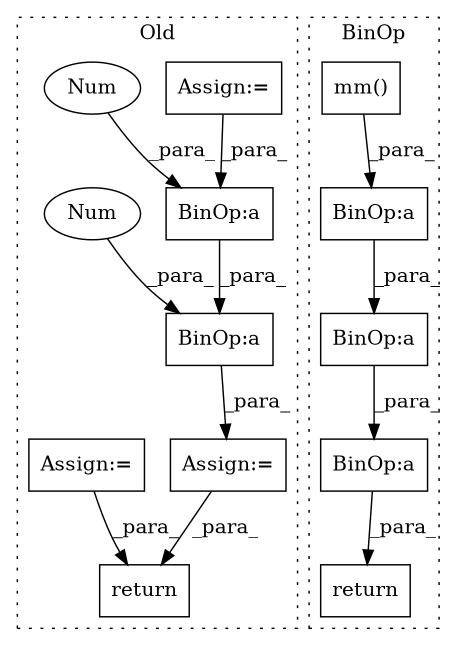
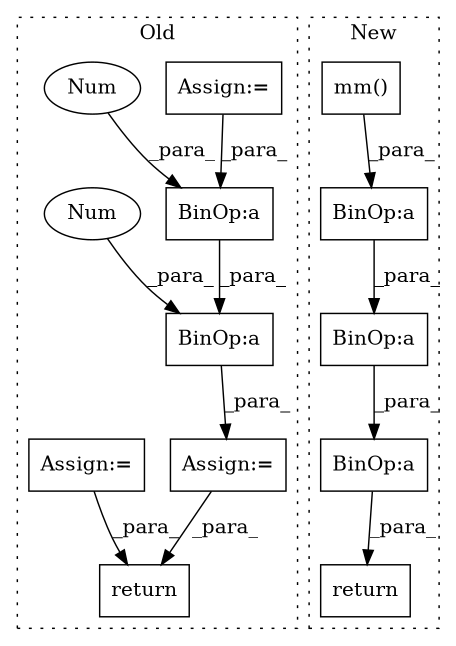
(374, 34) -> (374, 34)
